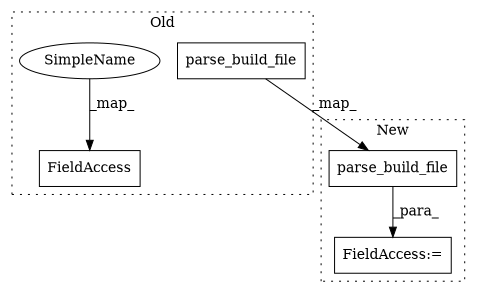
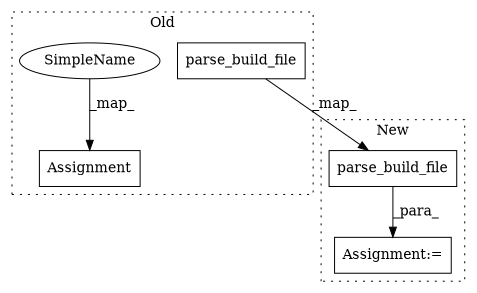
(90, 169) -> (90, 169)
(393, 255) -> (393, 255)
